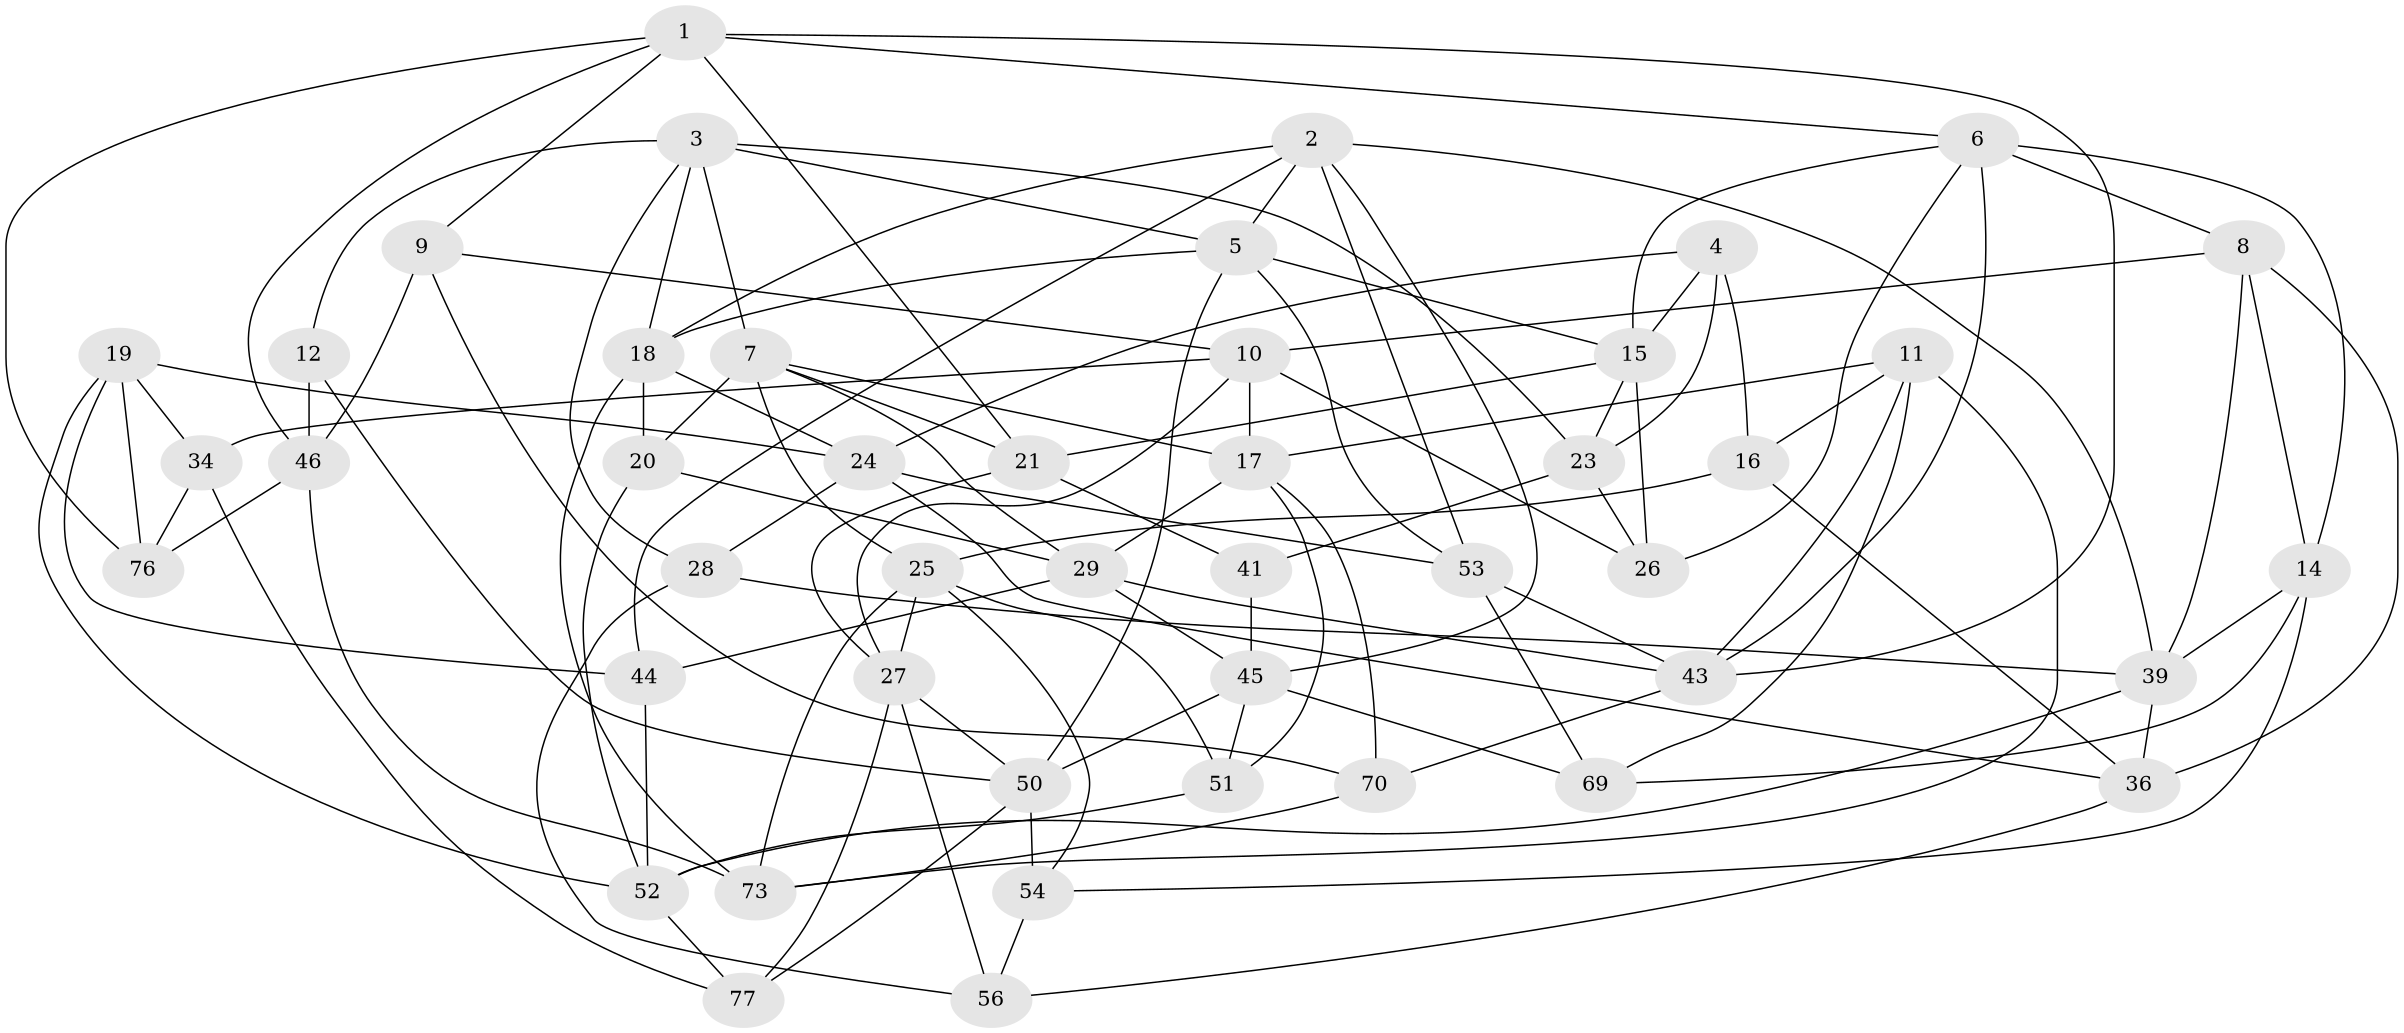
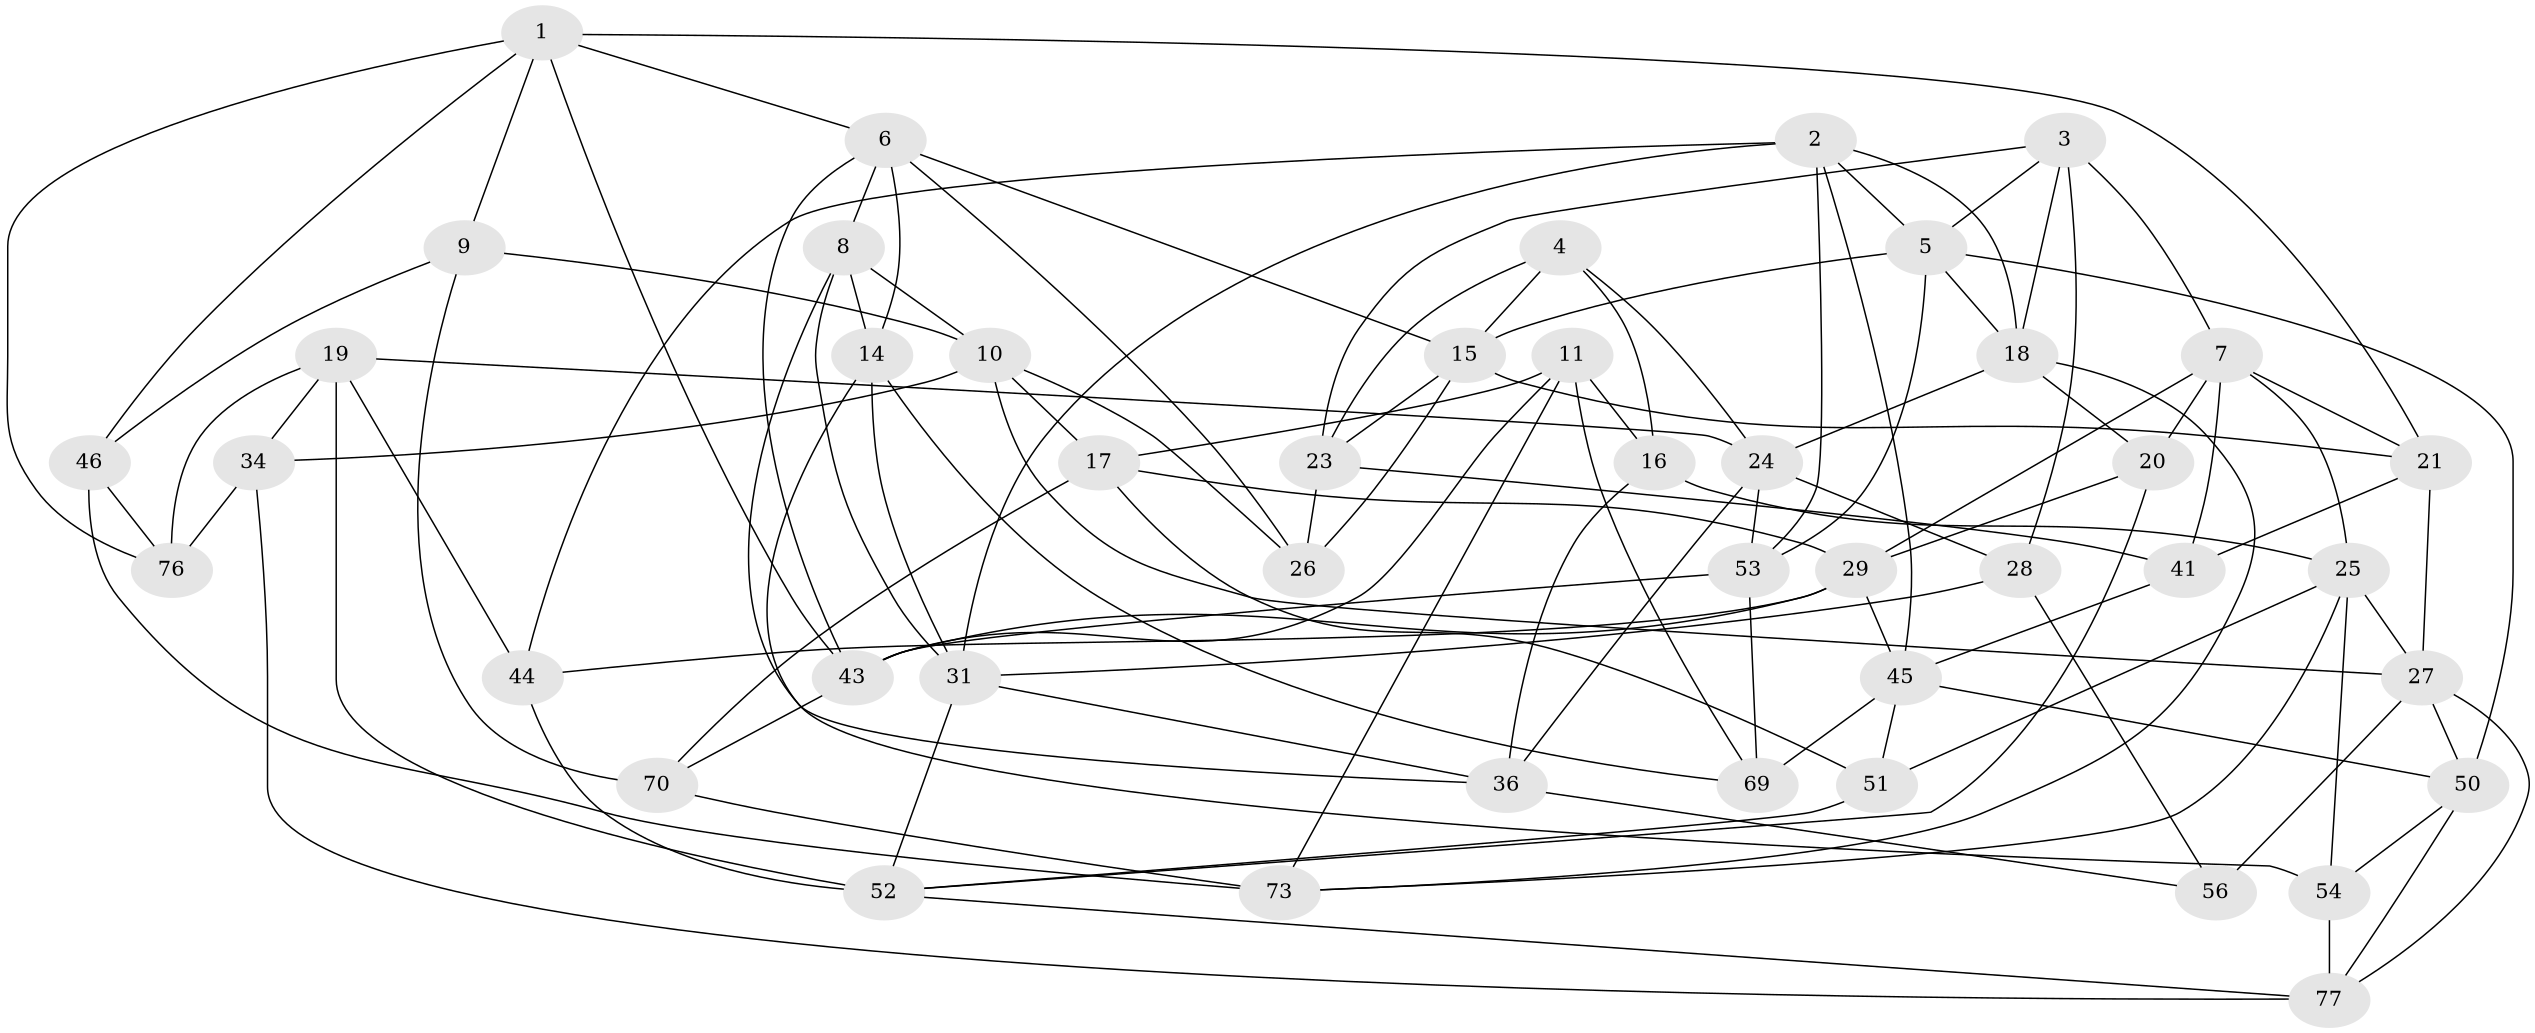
(309, 355) -> none
(1000, 409) -> (2211, 464)
(2156, 678) -> (960, 678)
(1012, 947) -> (2329, 947)
